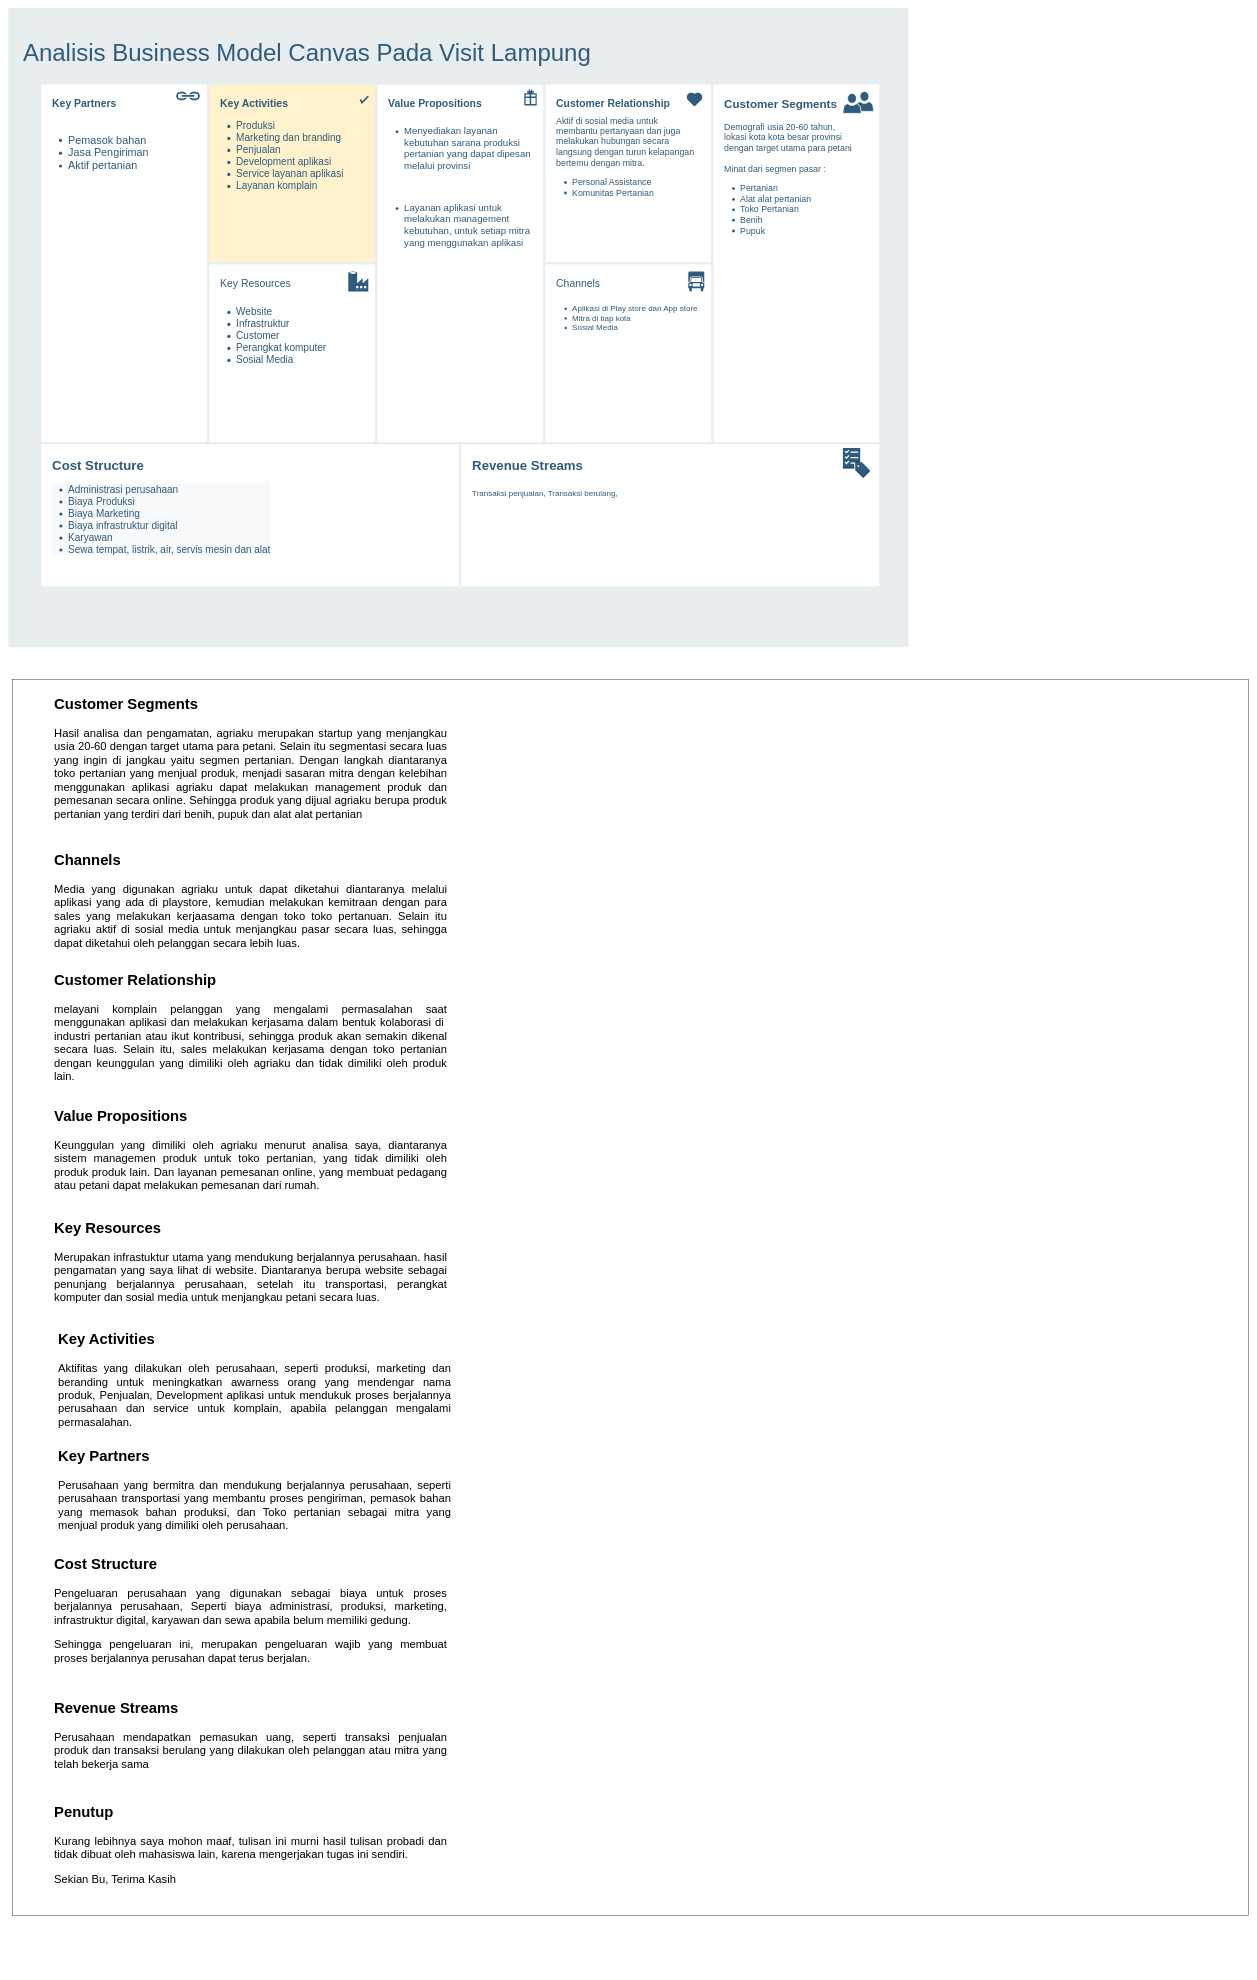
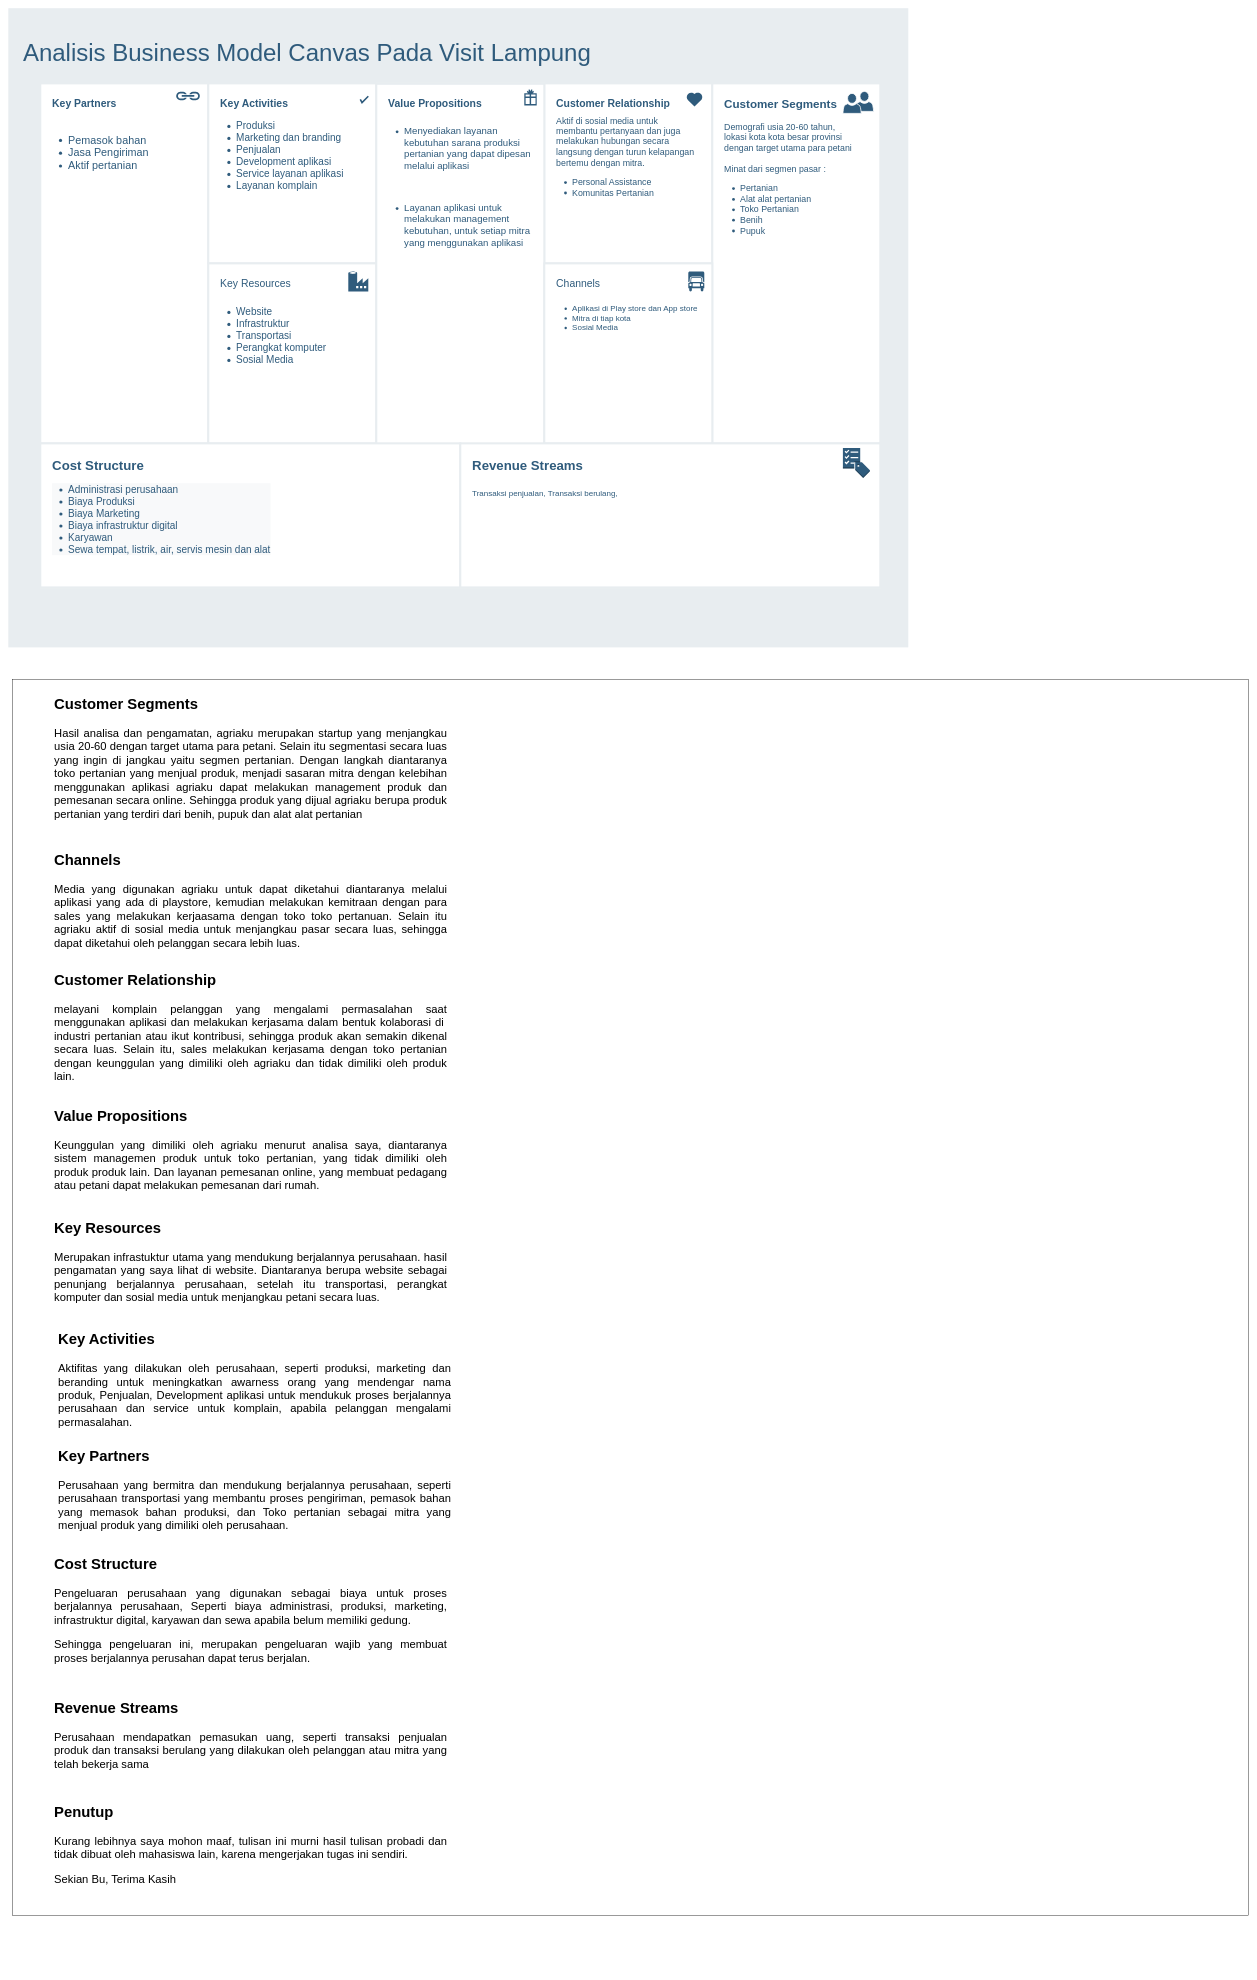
(461, 112) -> (461, 112)
(292, 173) -> (292, 173)
(244, 295) -> (244, 295)
